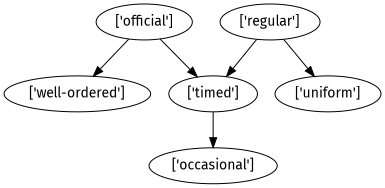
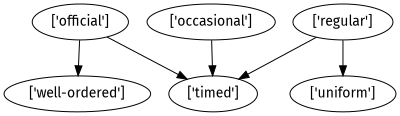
(213, 125) -> (212, 53)
